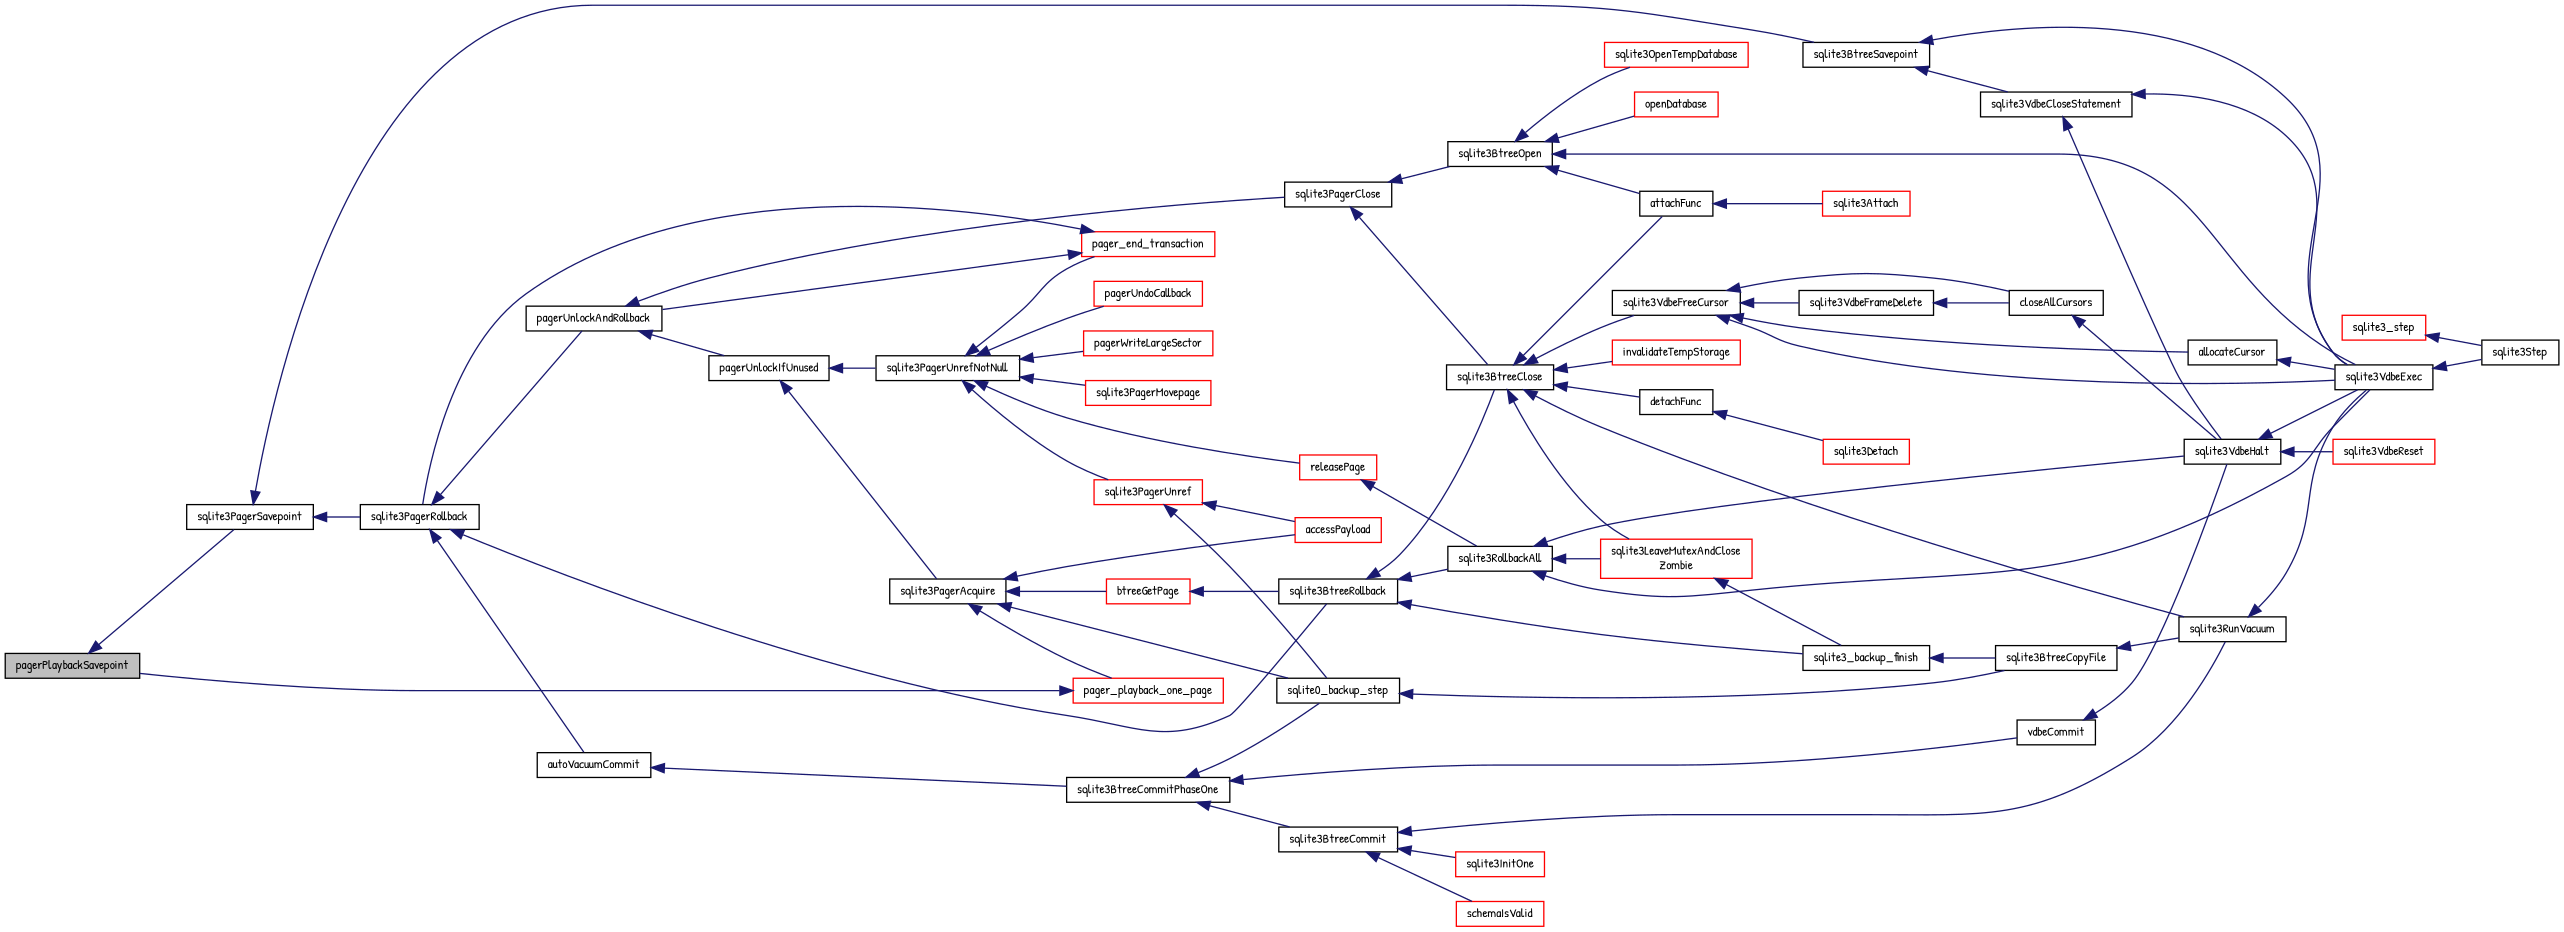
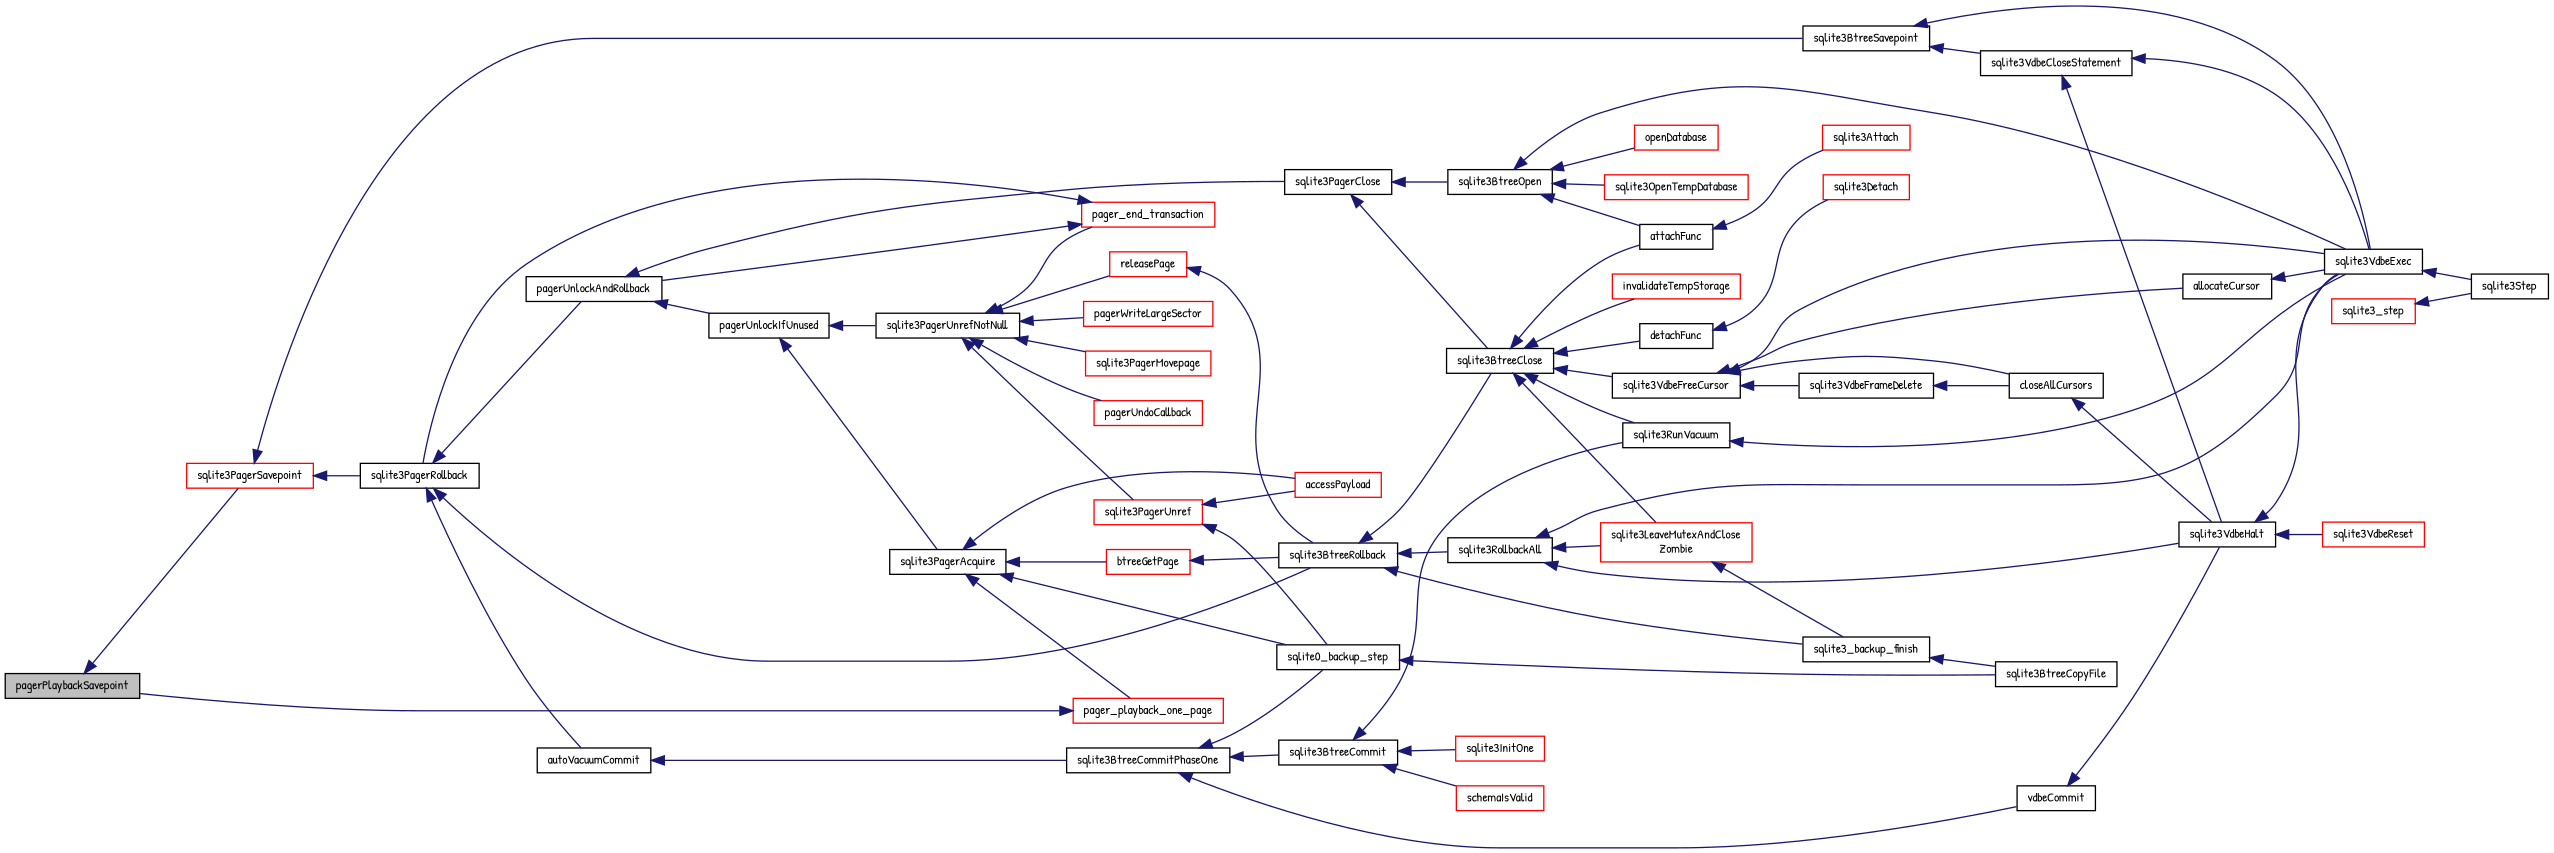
(1420, 513) -> (1258, 404)
(250, 517) -> (250, 476)
(2146, 643) -> none
